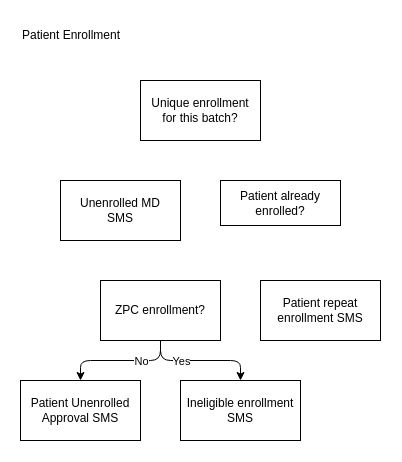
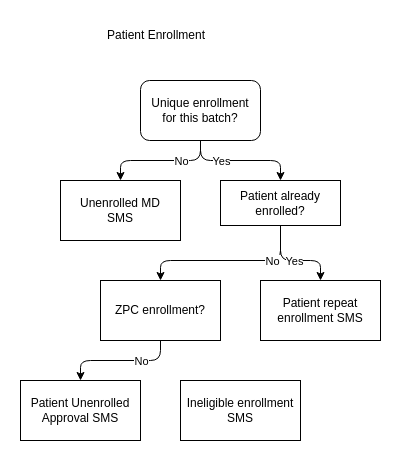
(81, 36) -> (166, 36)
(201, 111) -> (201, 111)
none -> (156, 161)
none -> (245, 161)
none -> (216, 261)
none -> (305, 261)
(205, 361) -> none
